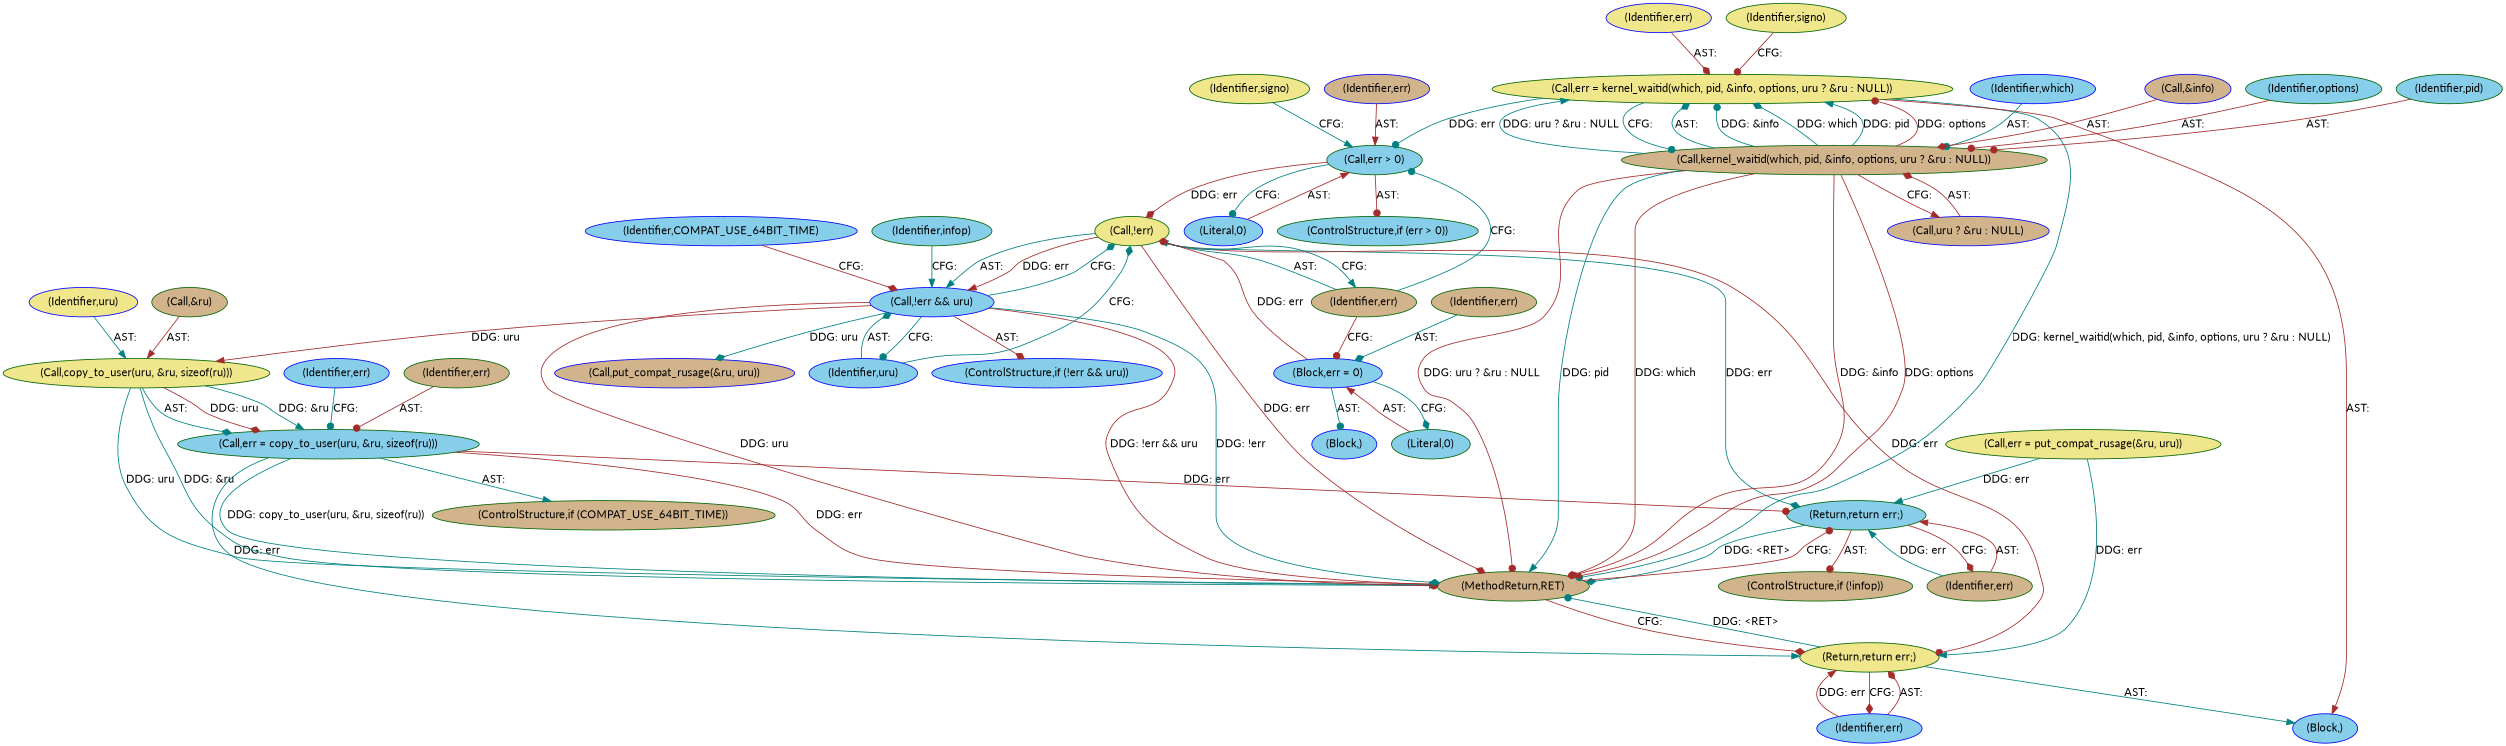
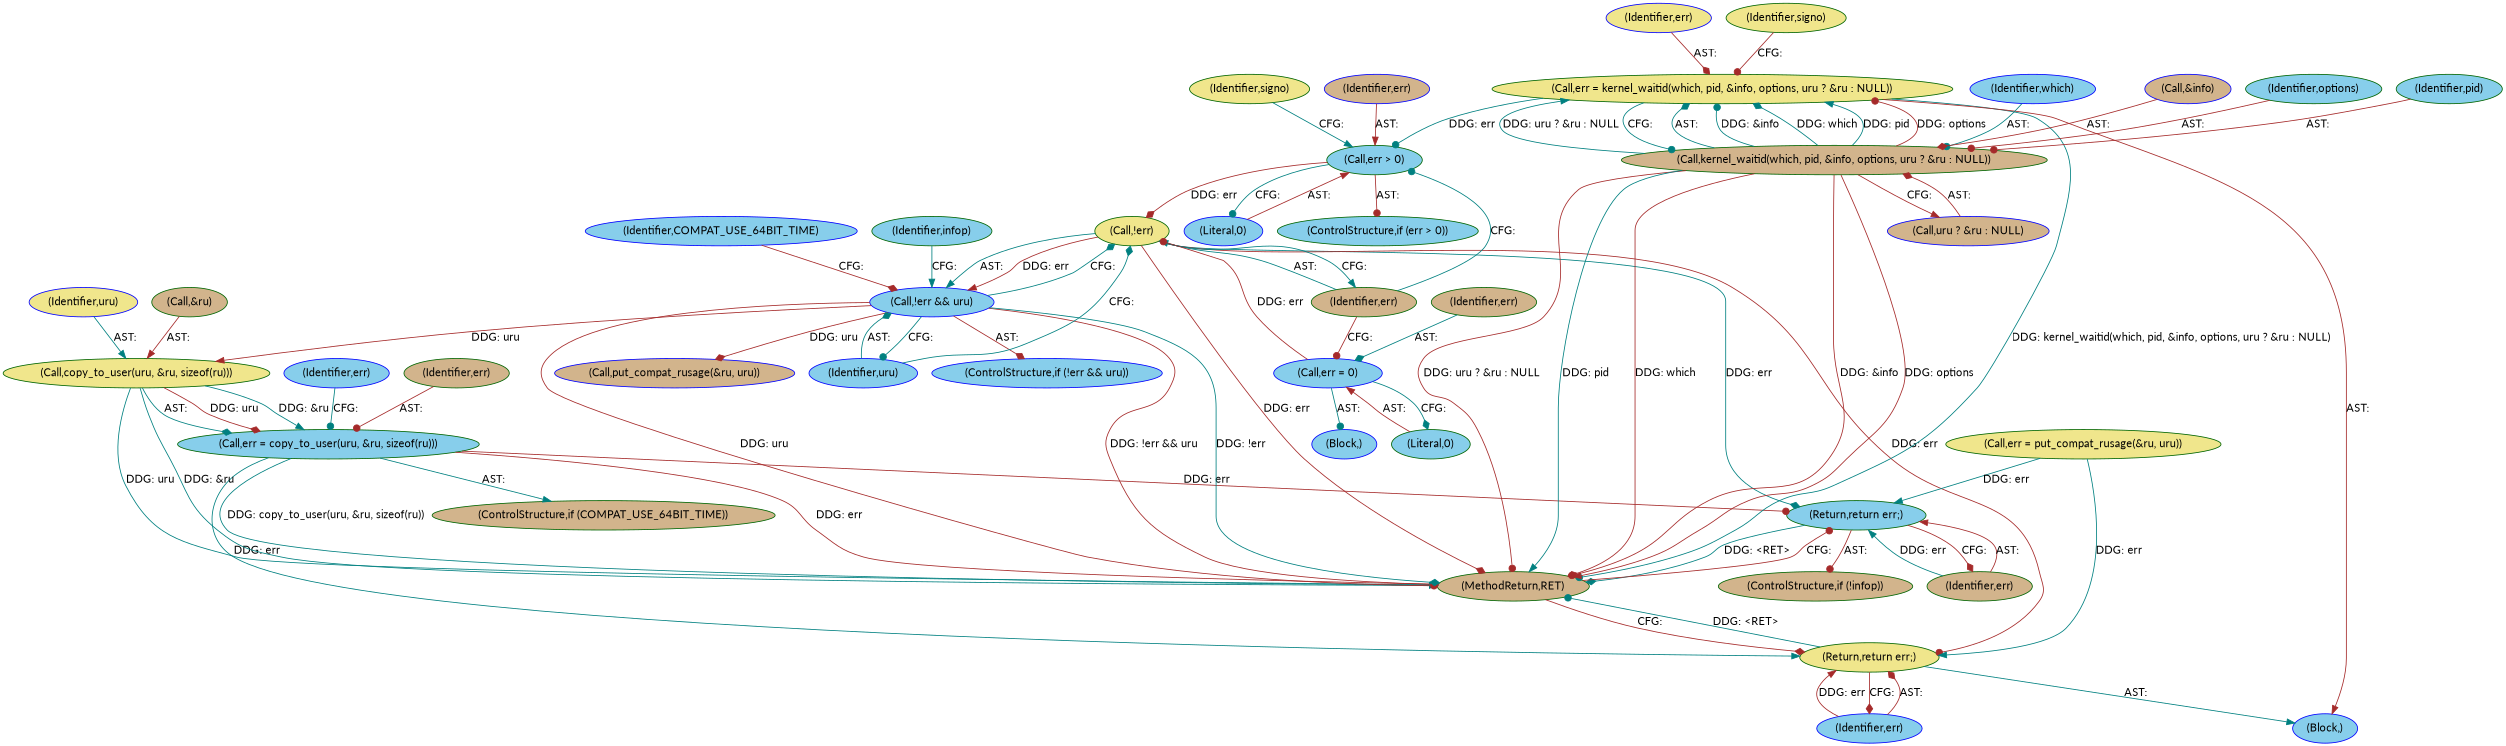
(806, 333) -> (806, 333)
(1328, 373) -> (1328, 373)
